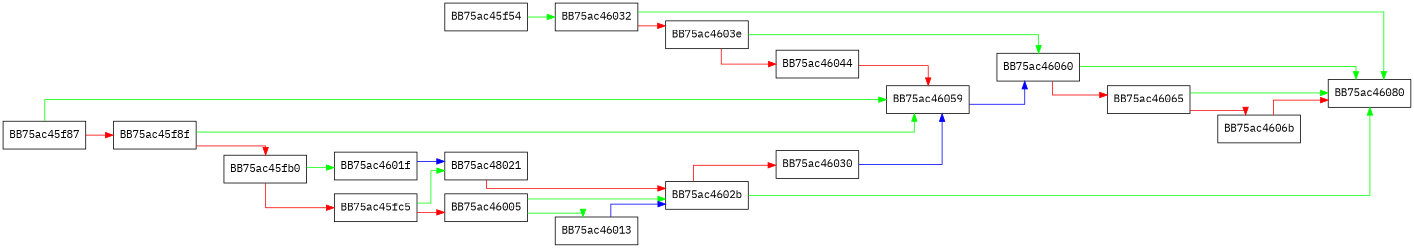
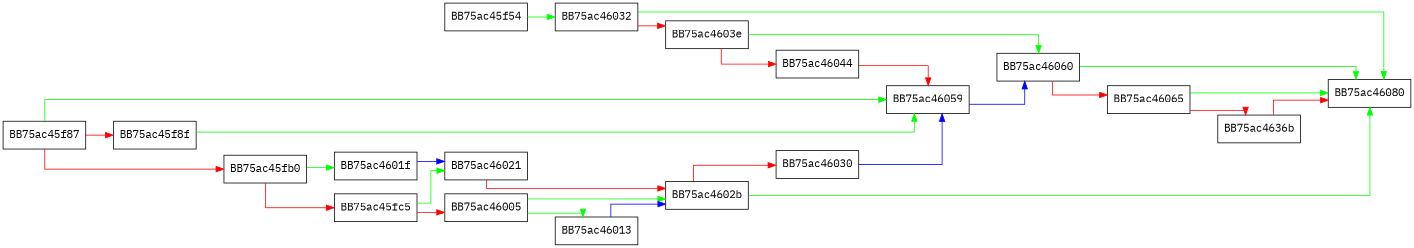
(1259, 129) -> (1259, 129)
(232, 146) -> (120, 169)
(486, 166) -> (486, 166)
